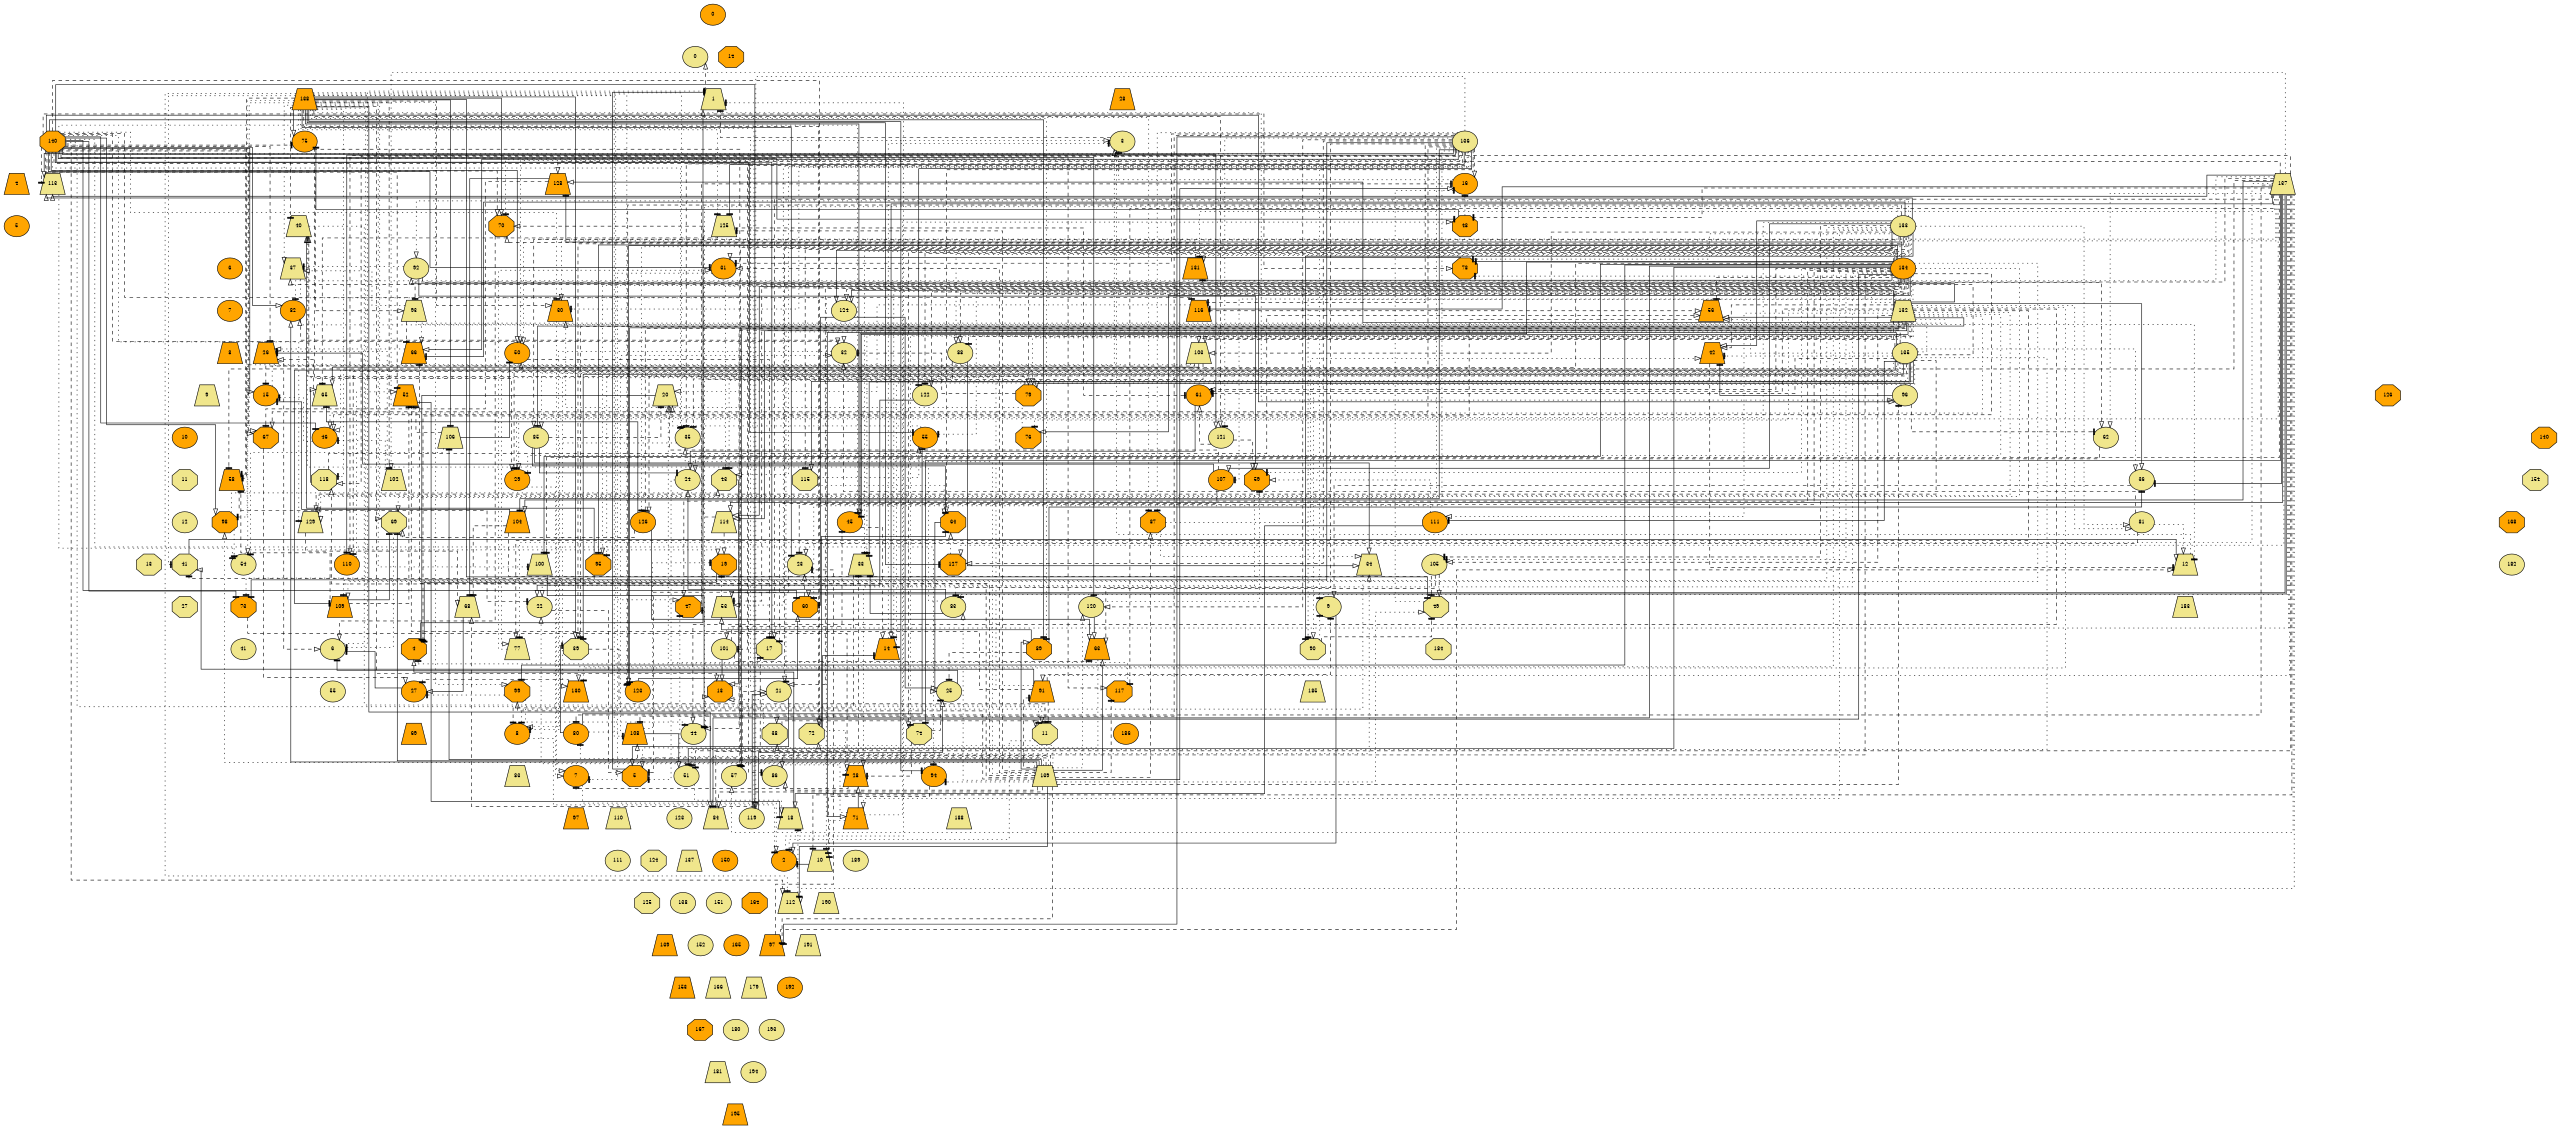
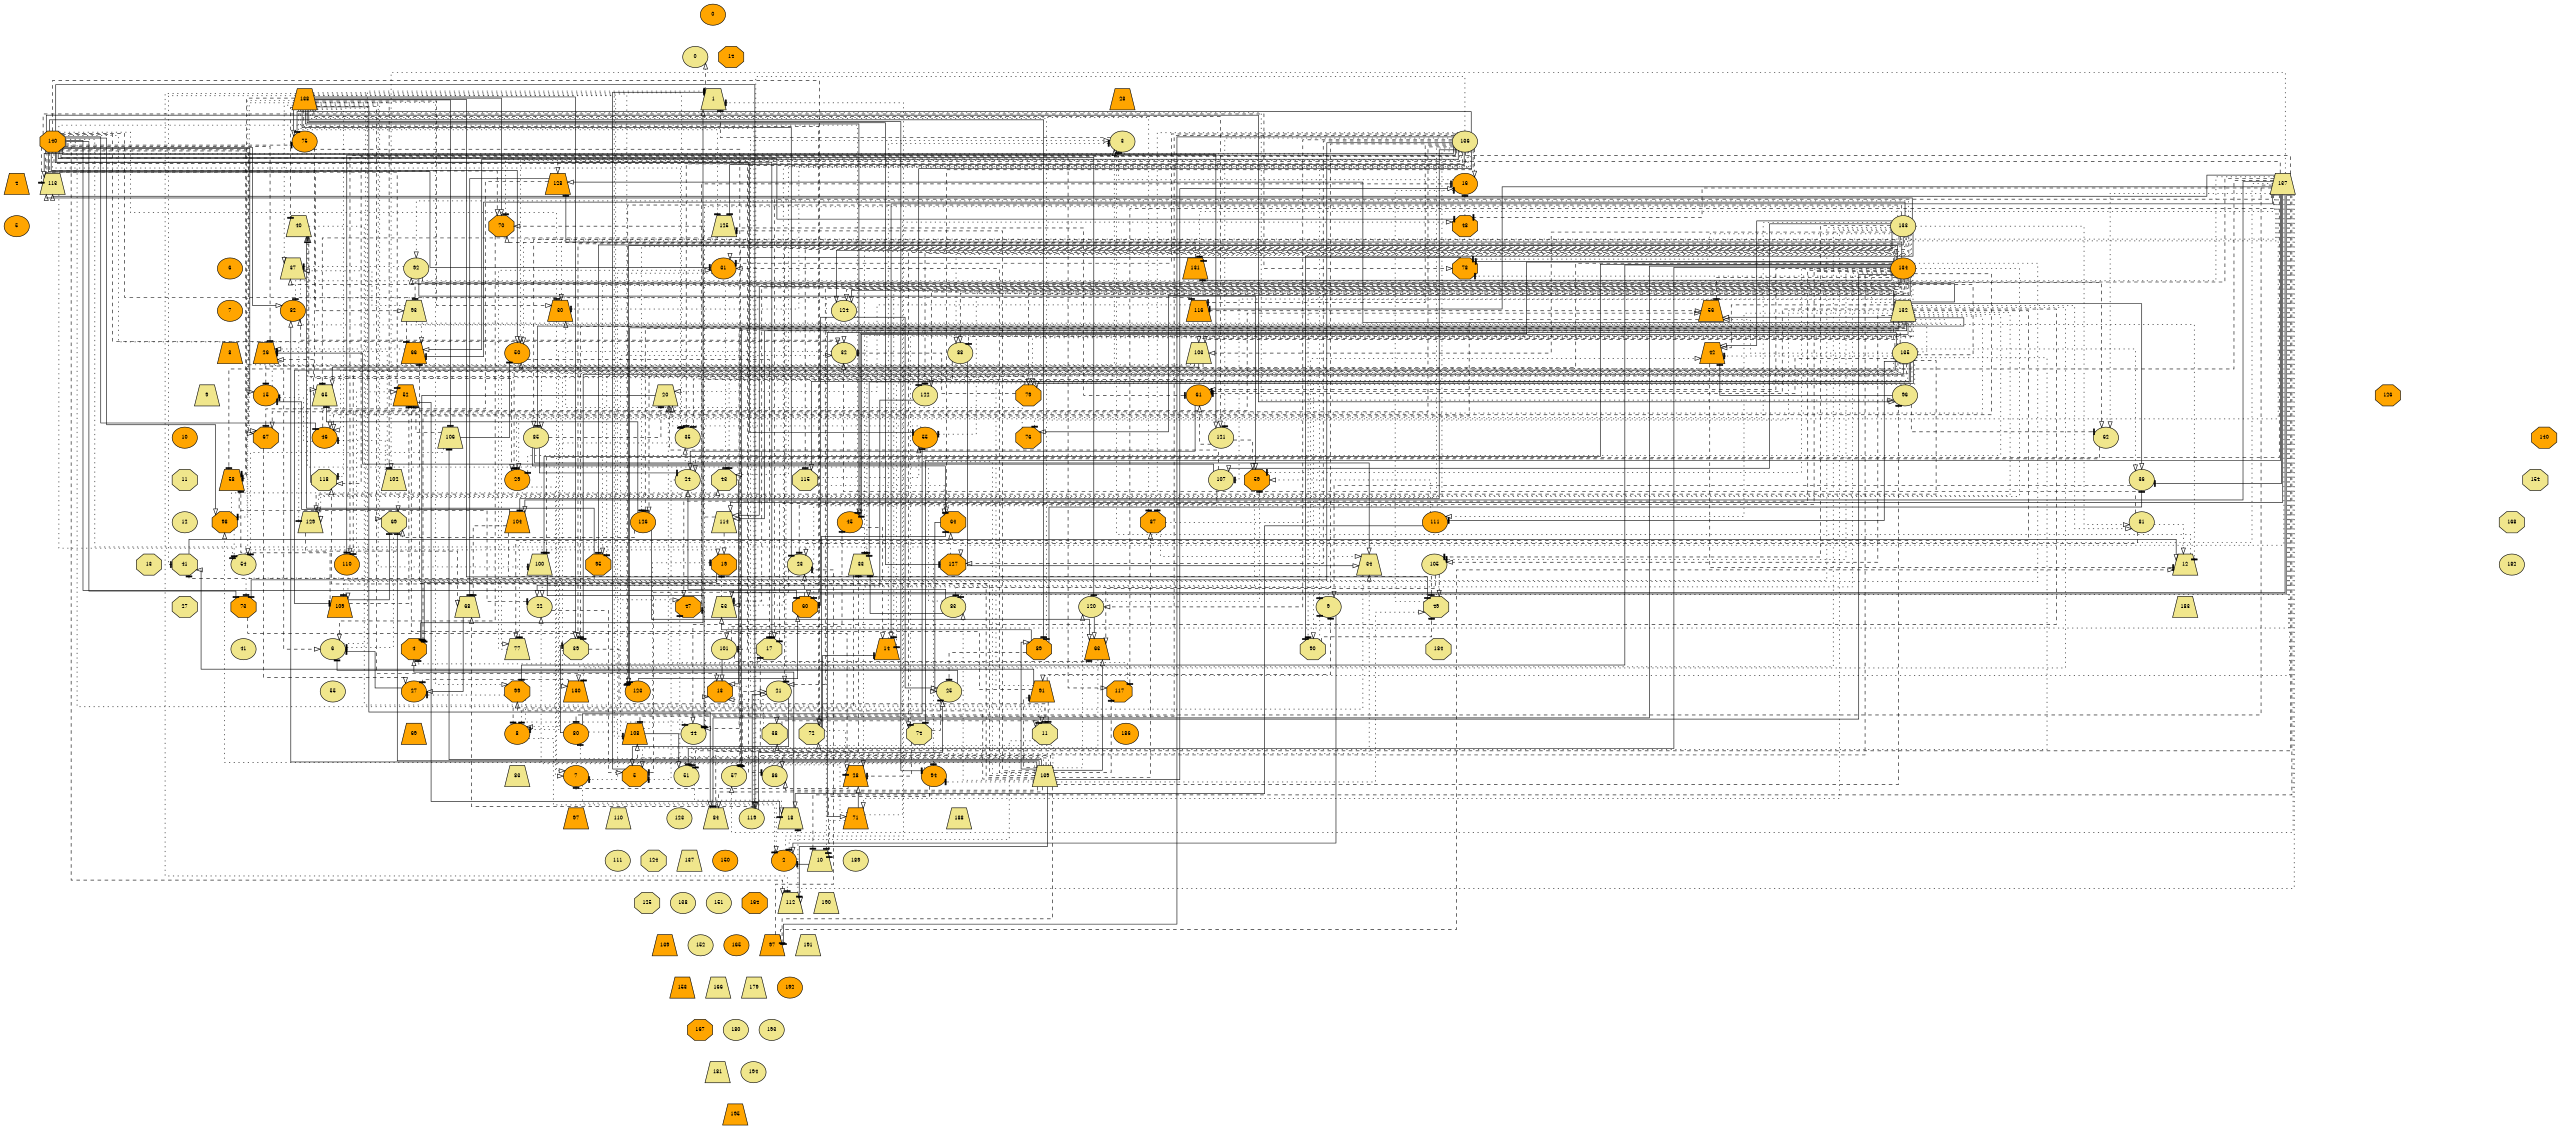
(649, 210) -> (885, 112)
(1567, 256) -> (1567, 256)
(1267, 344) -> (1049, 411)
(1221, 480) -> (1221, 480)
(2512, 522) -> (2512, 522)
(1313, 691) -> none
